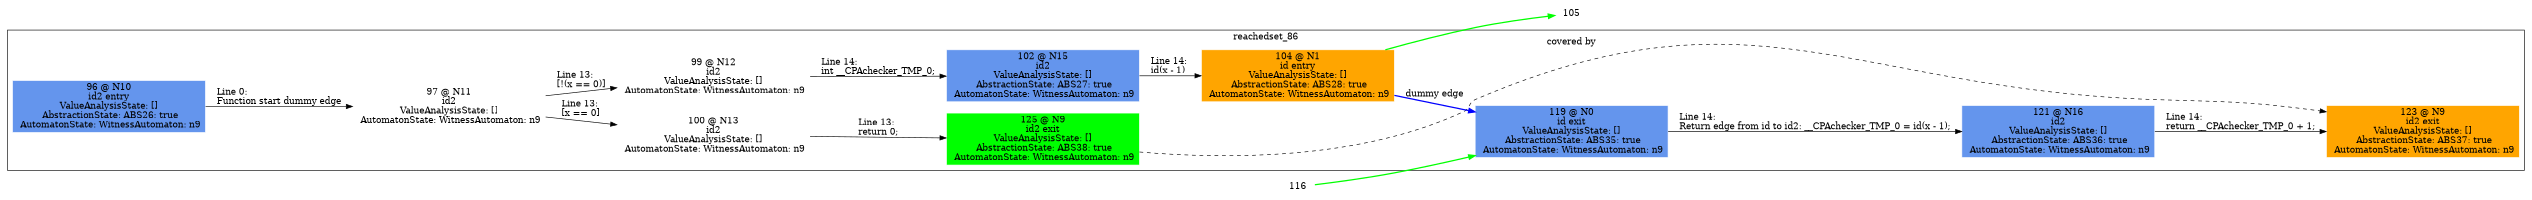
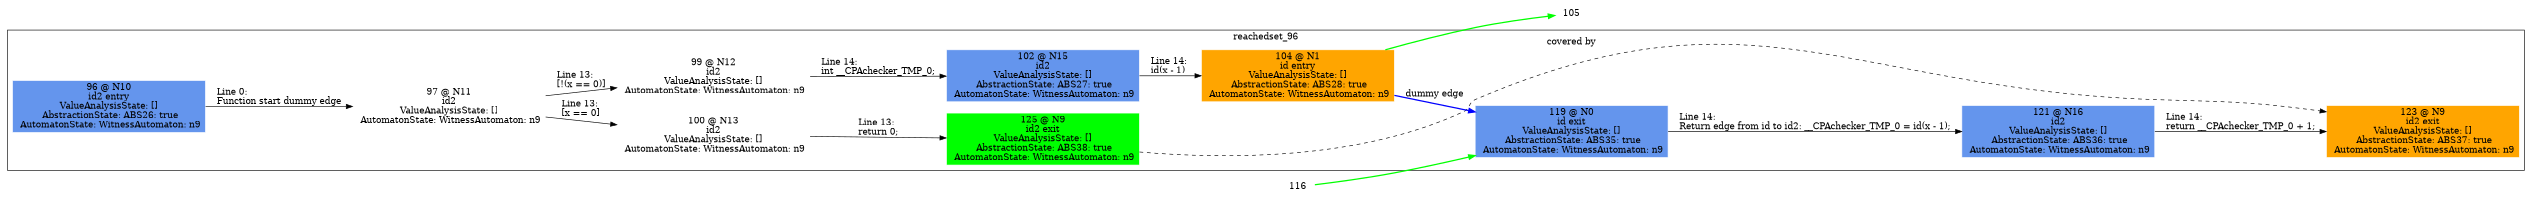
(1266, 37) -> (1266, 37)
